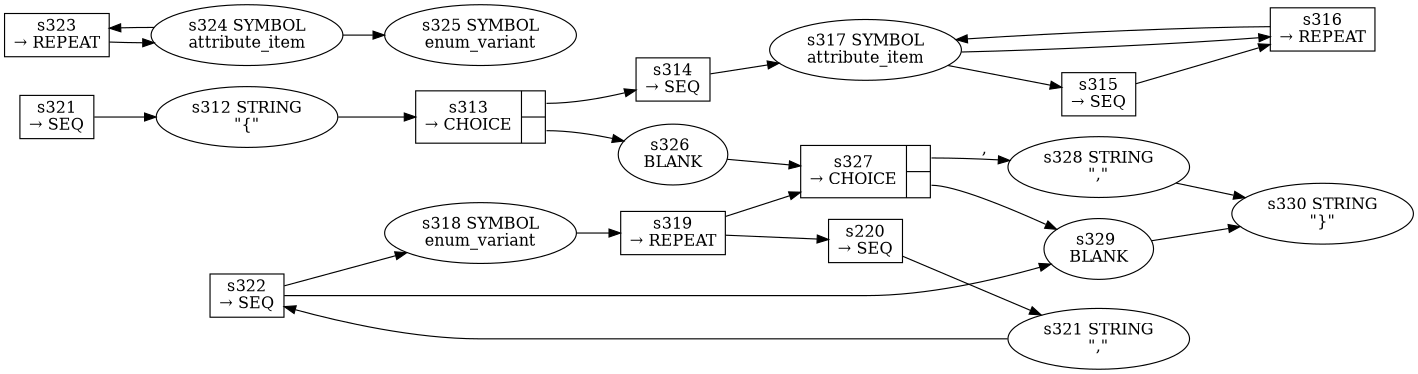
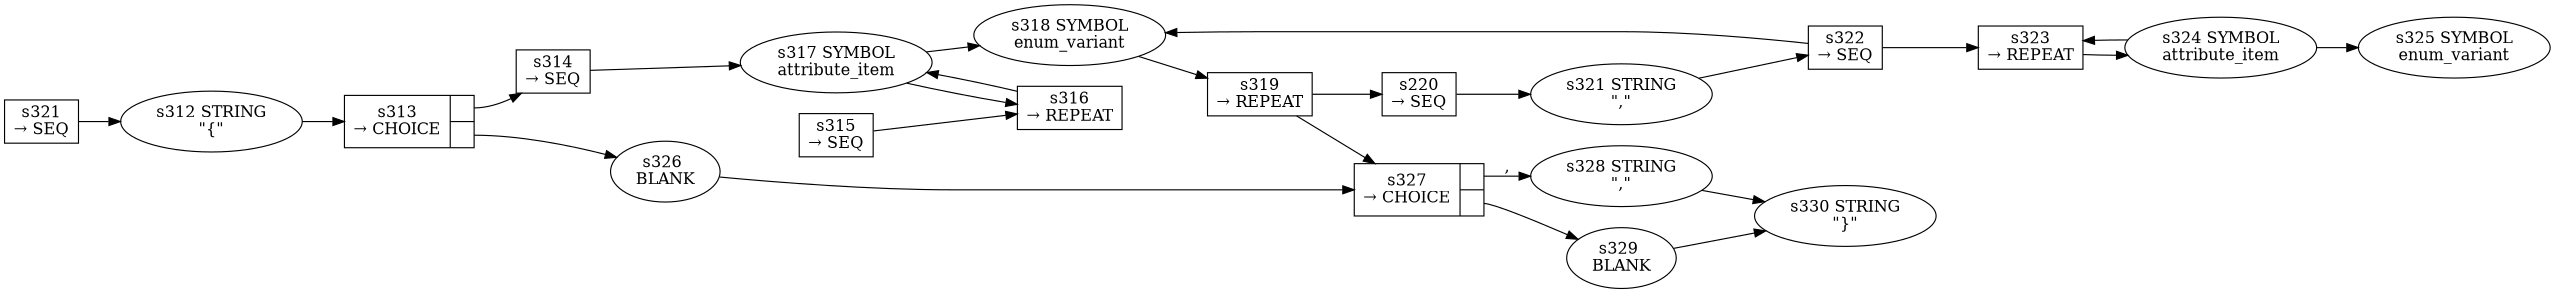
(999, 75) -> (947, 49)
(663, 296) -> (1925, 48)
